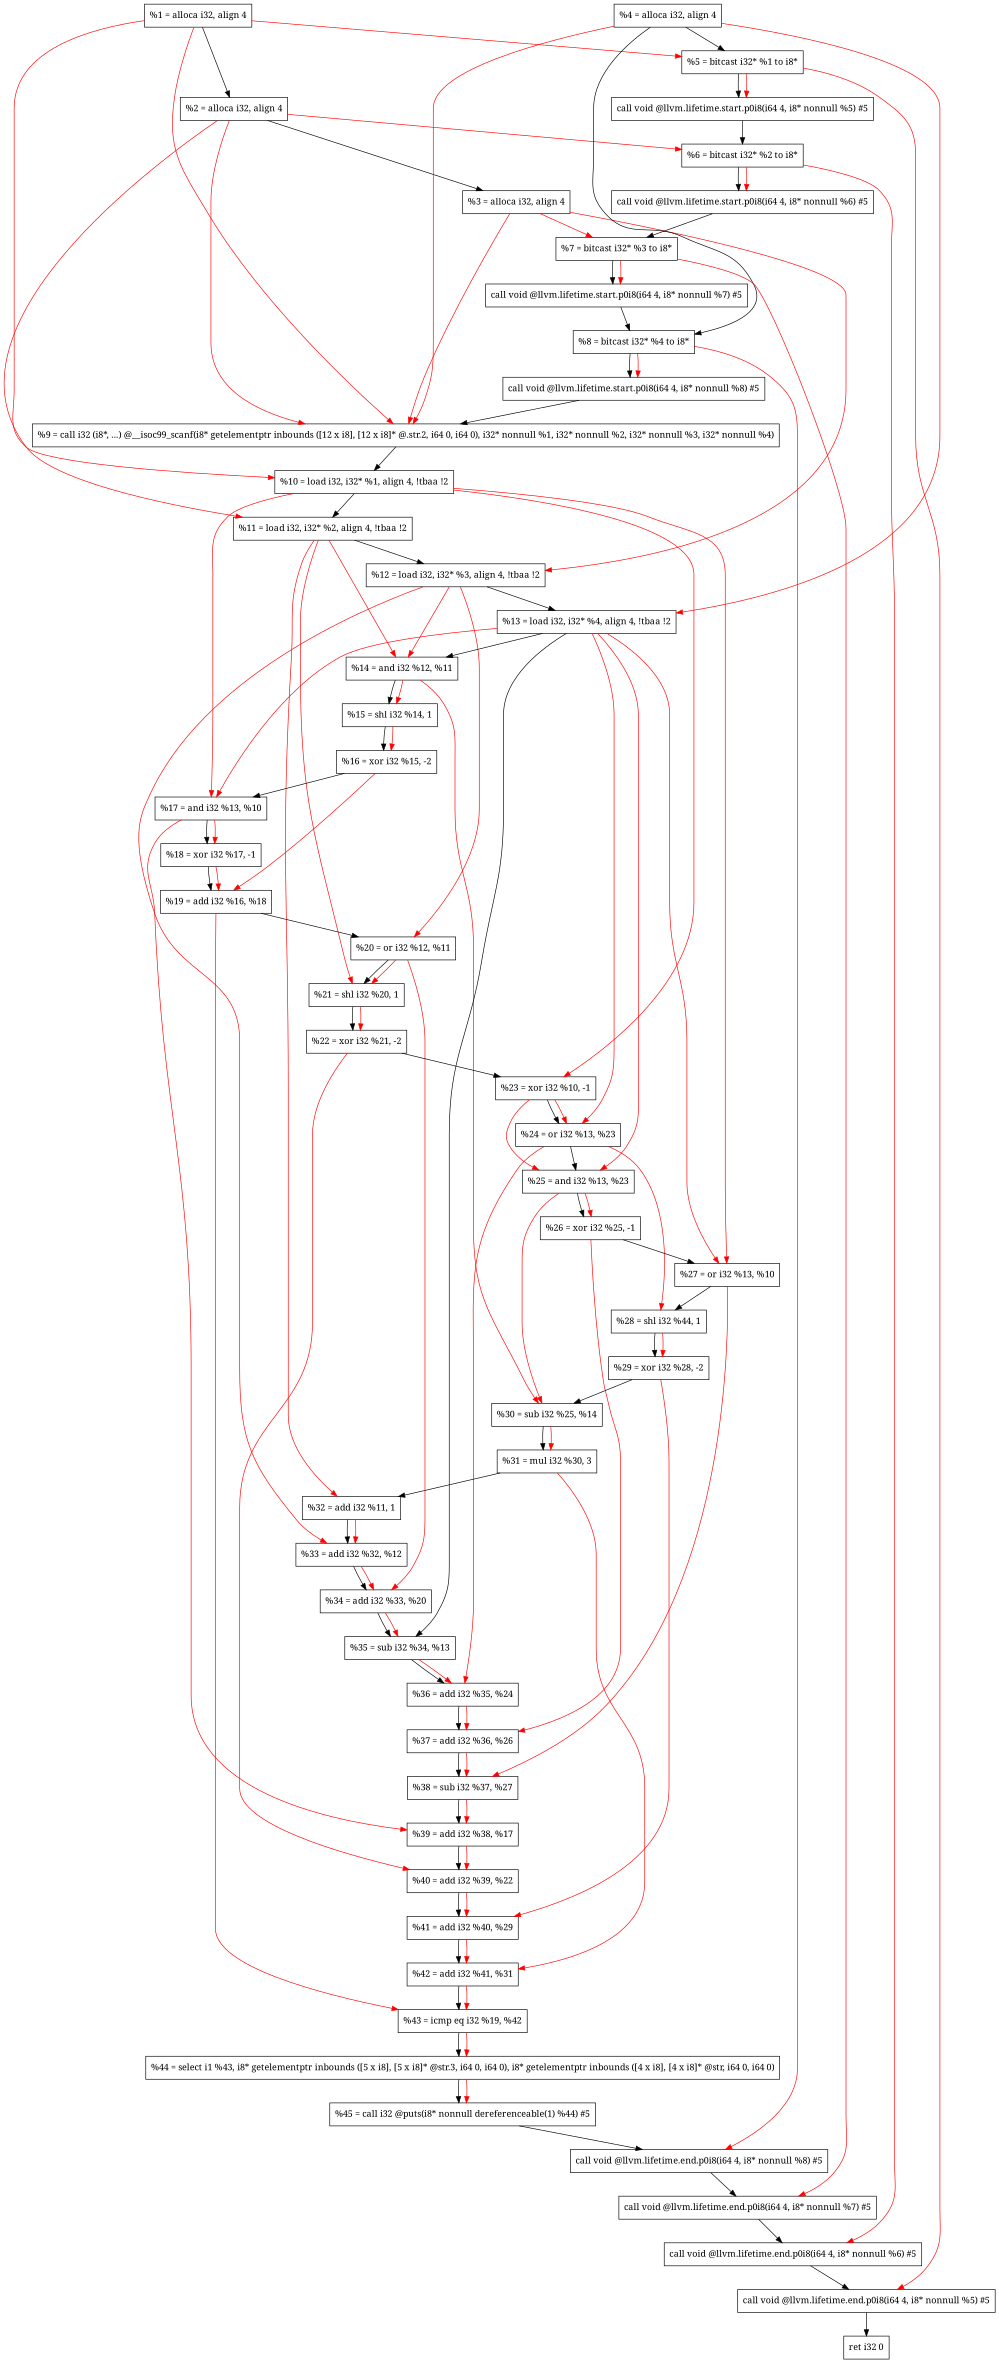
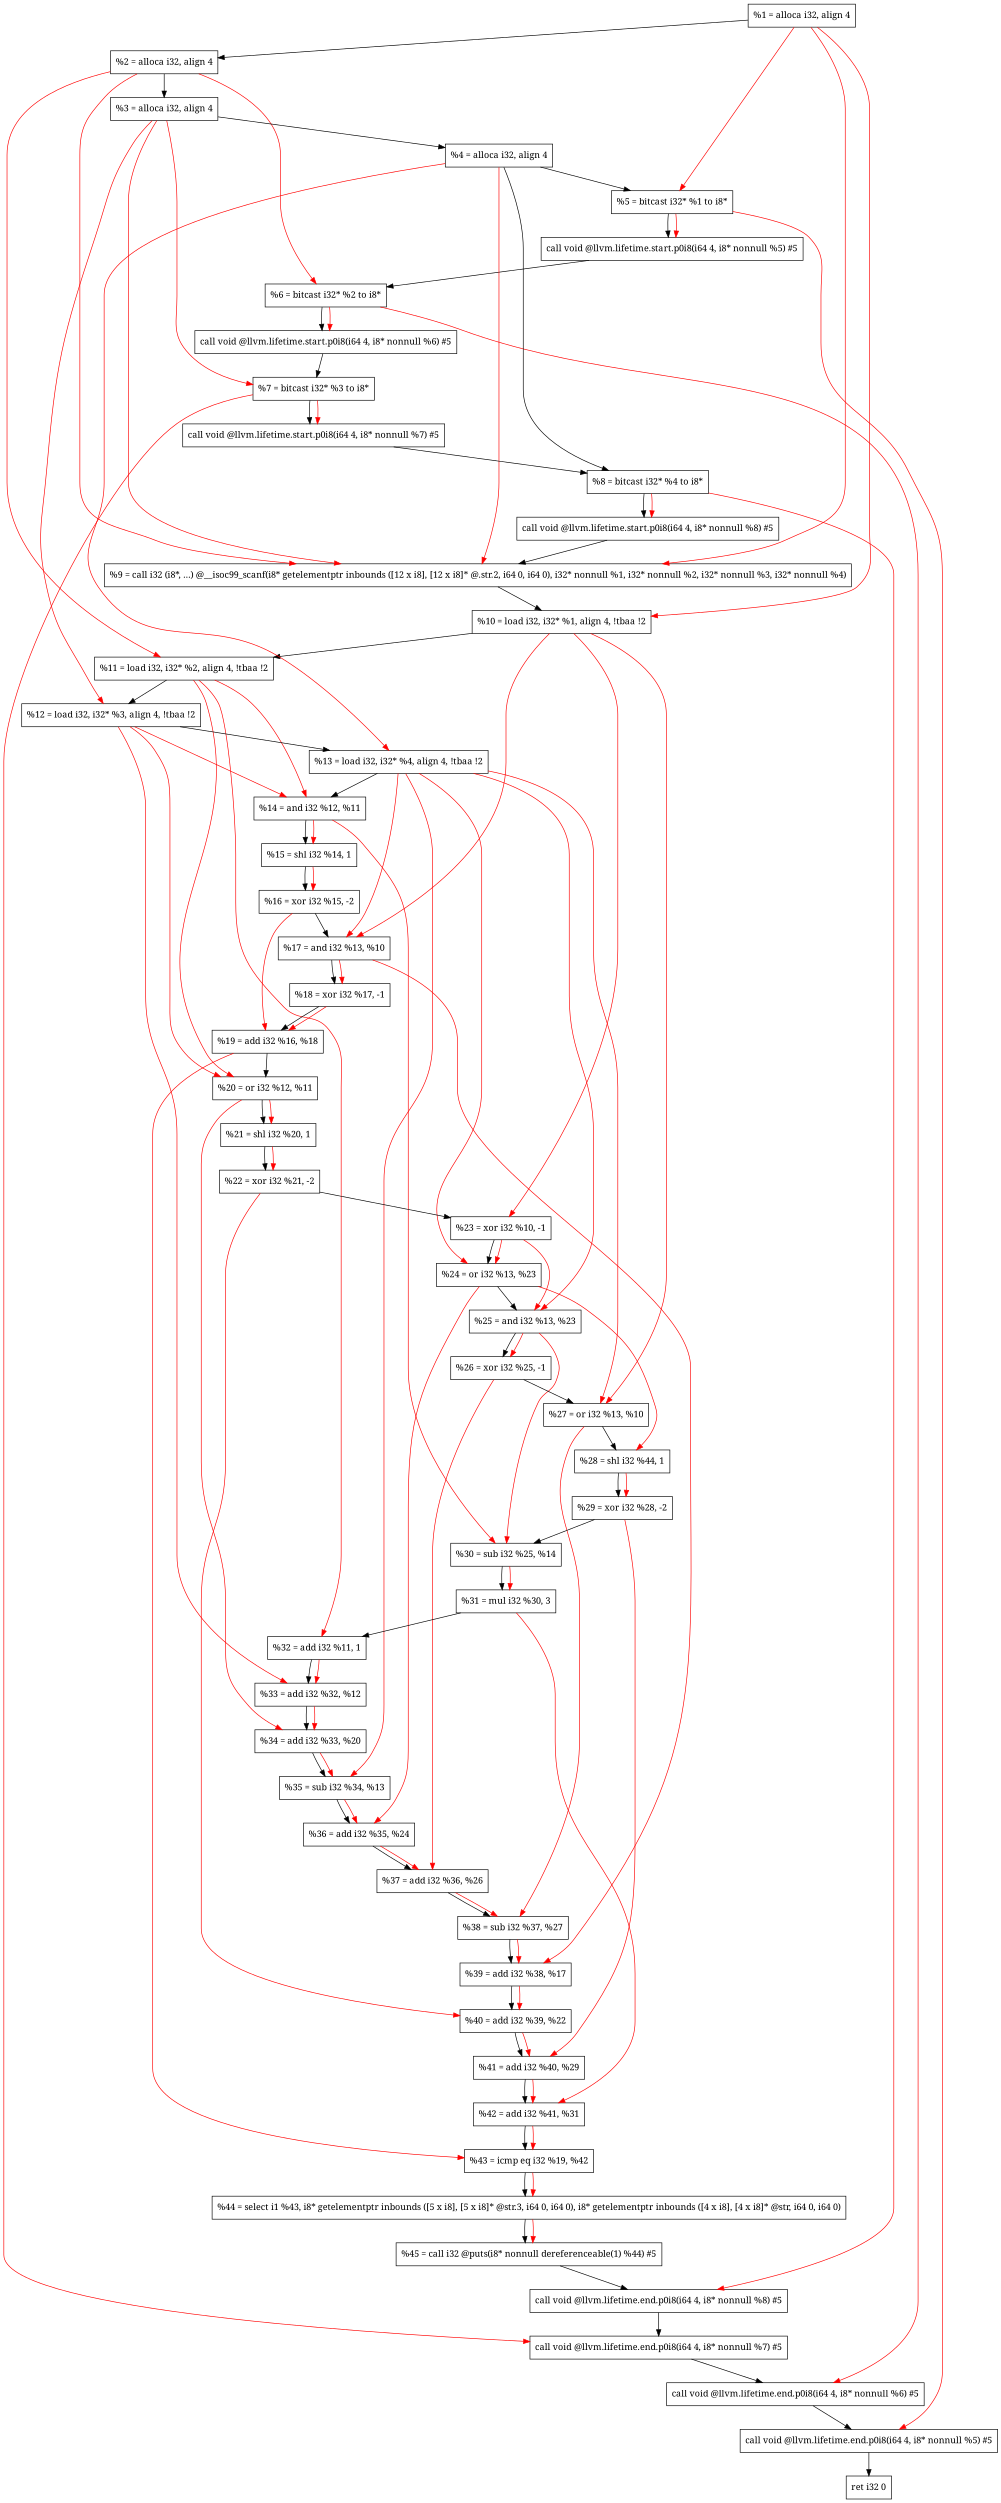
none -> (328, 132)
(304, 760) -> (195, 881)
(450, 1121) -> (384, 1269)
